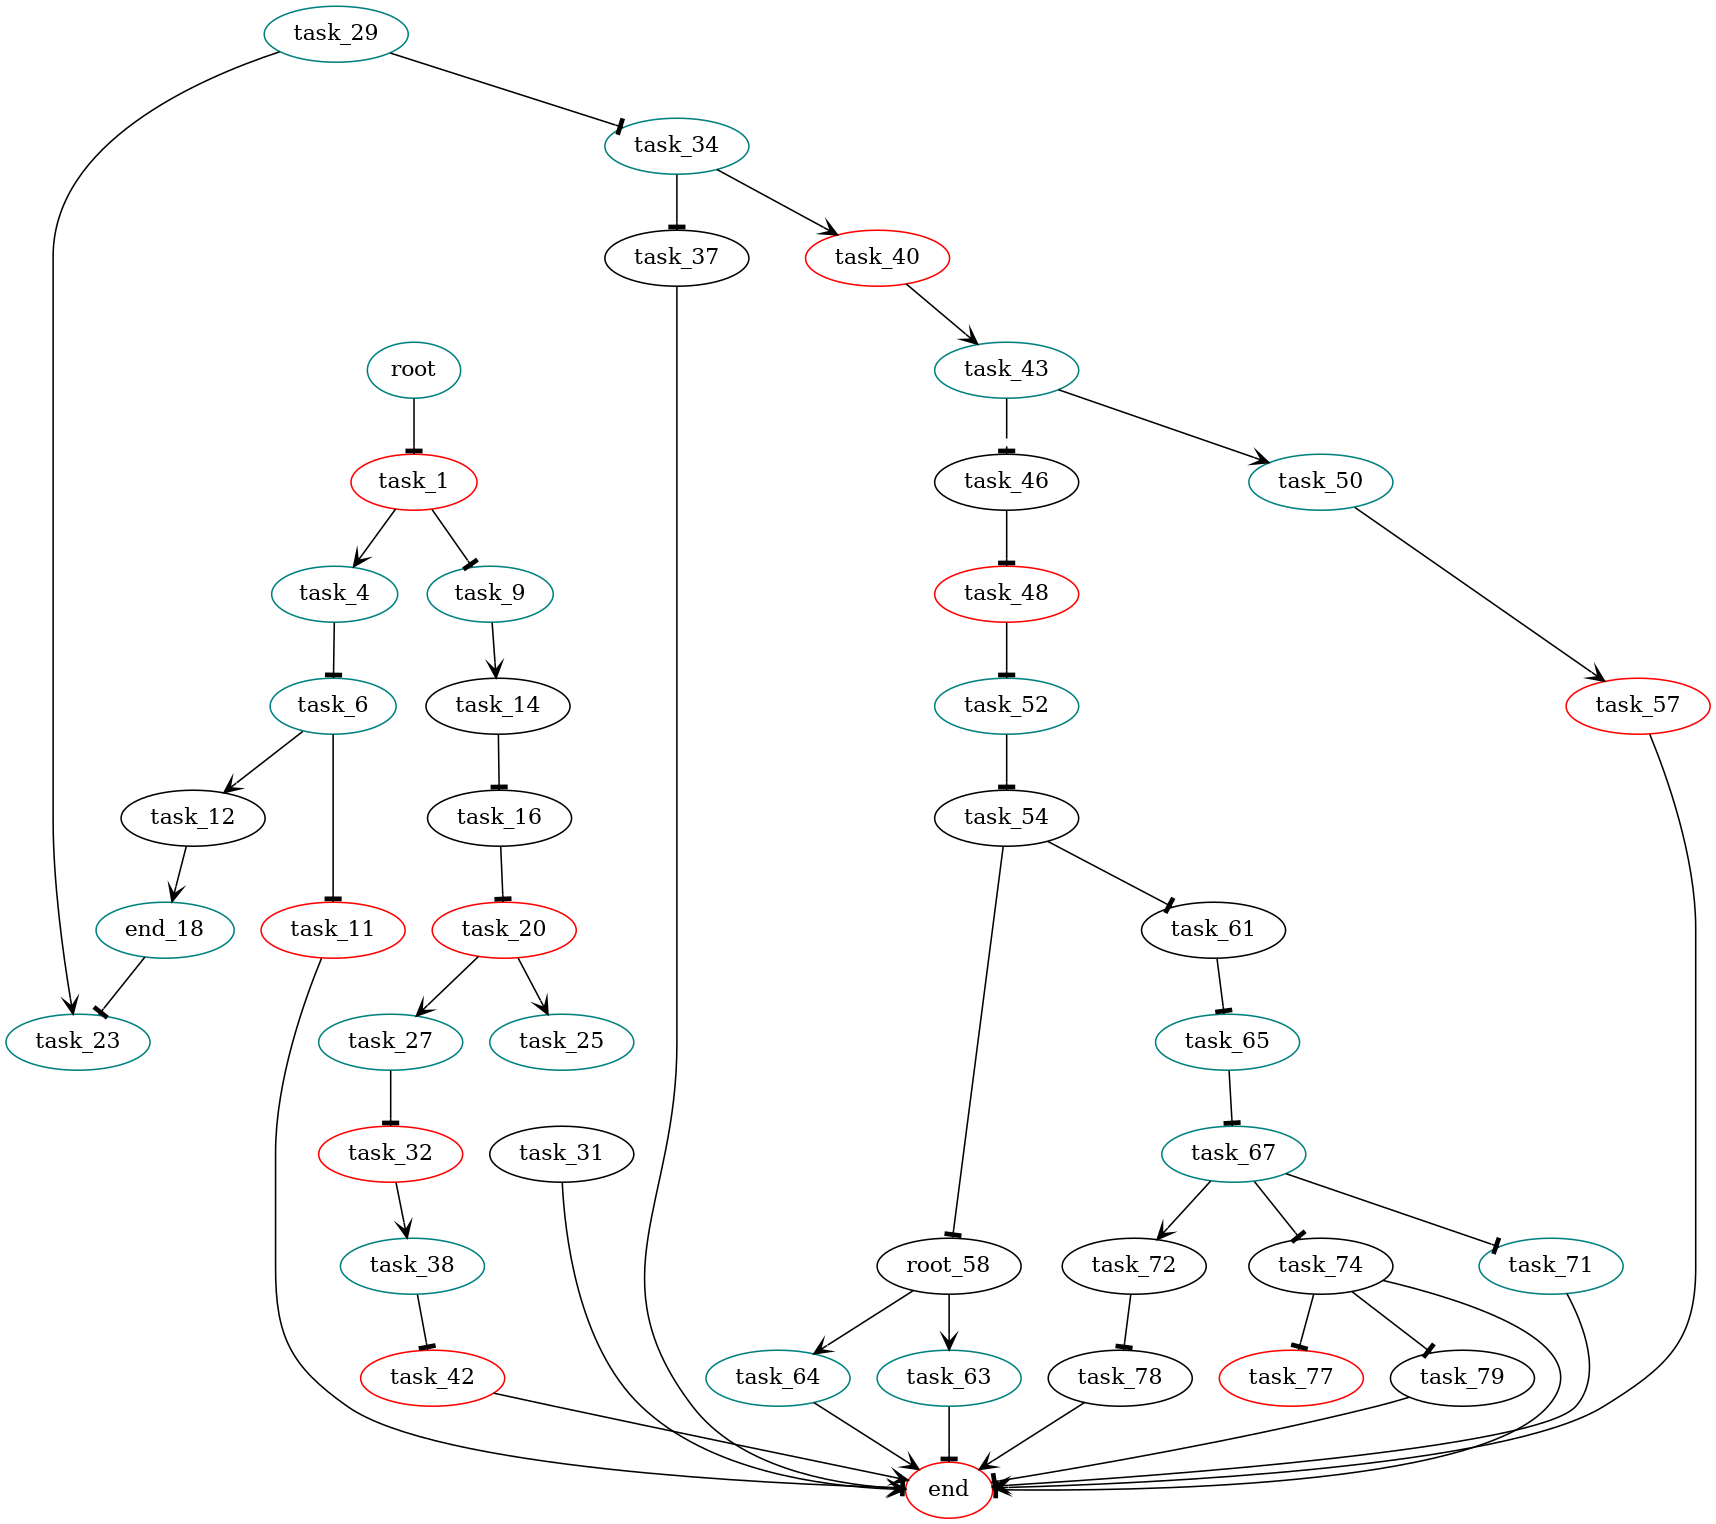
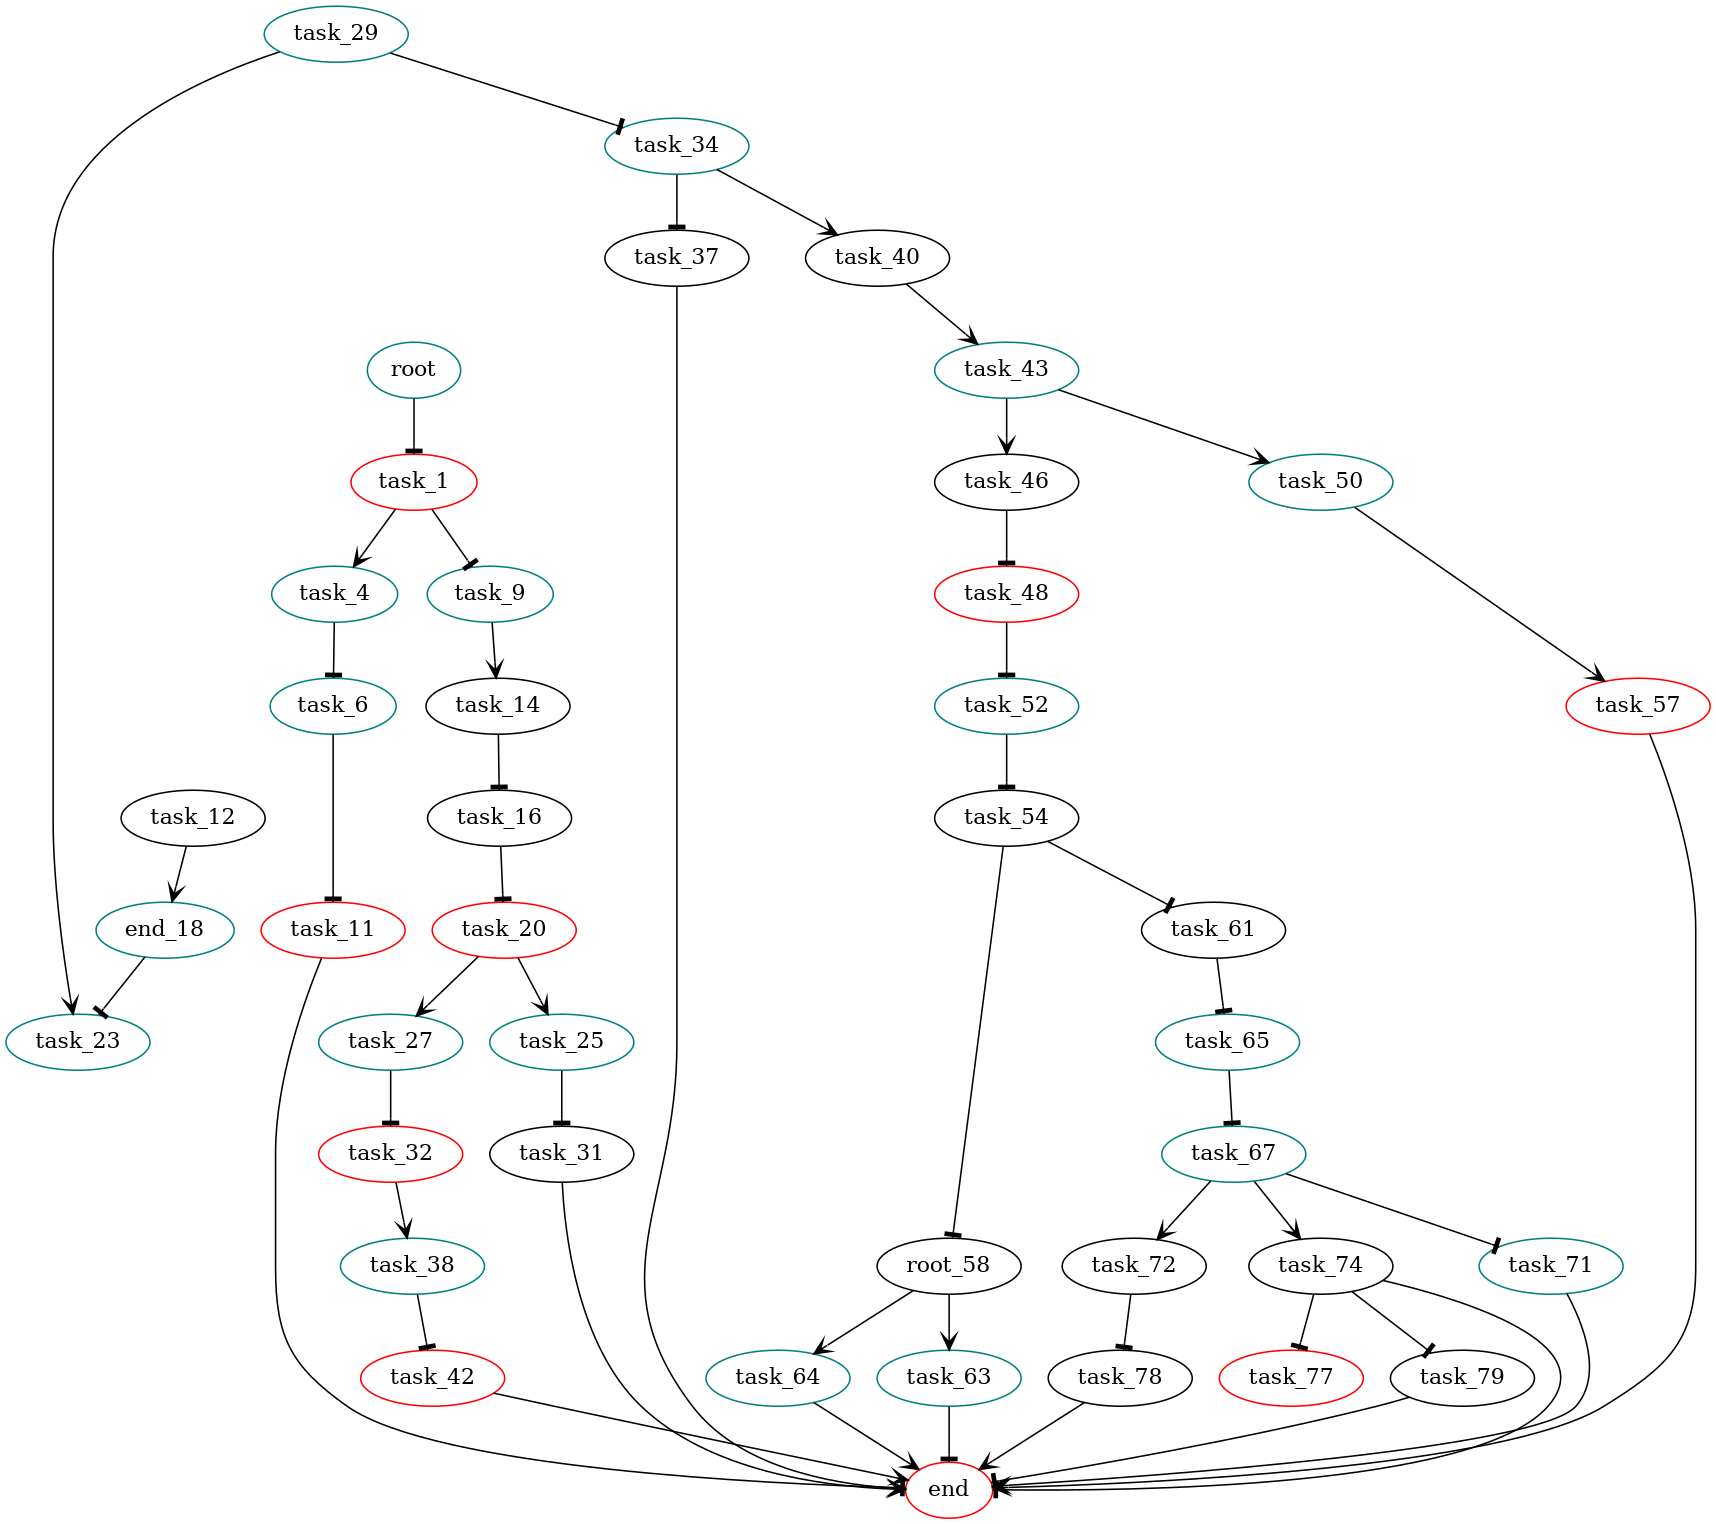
(878, 258) -> (878, 258)
(1007, 419) -> (1007, 419)
(270, 757) -> none
none -> (562, 1094)
(1275, 1207) -> (1275, 1207)
